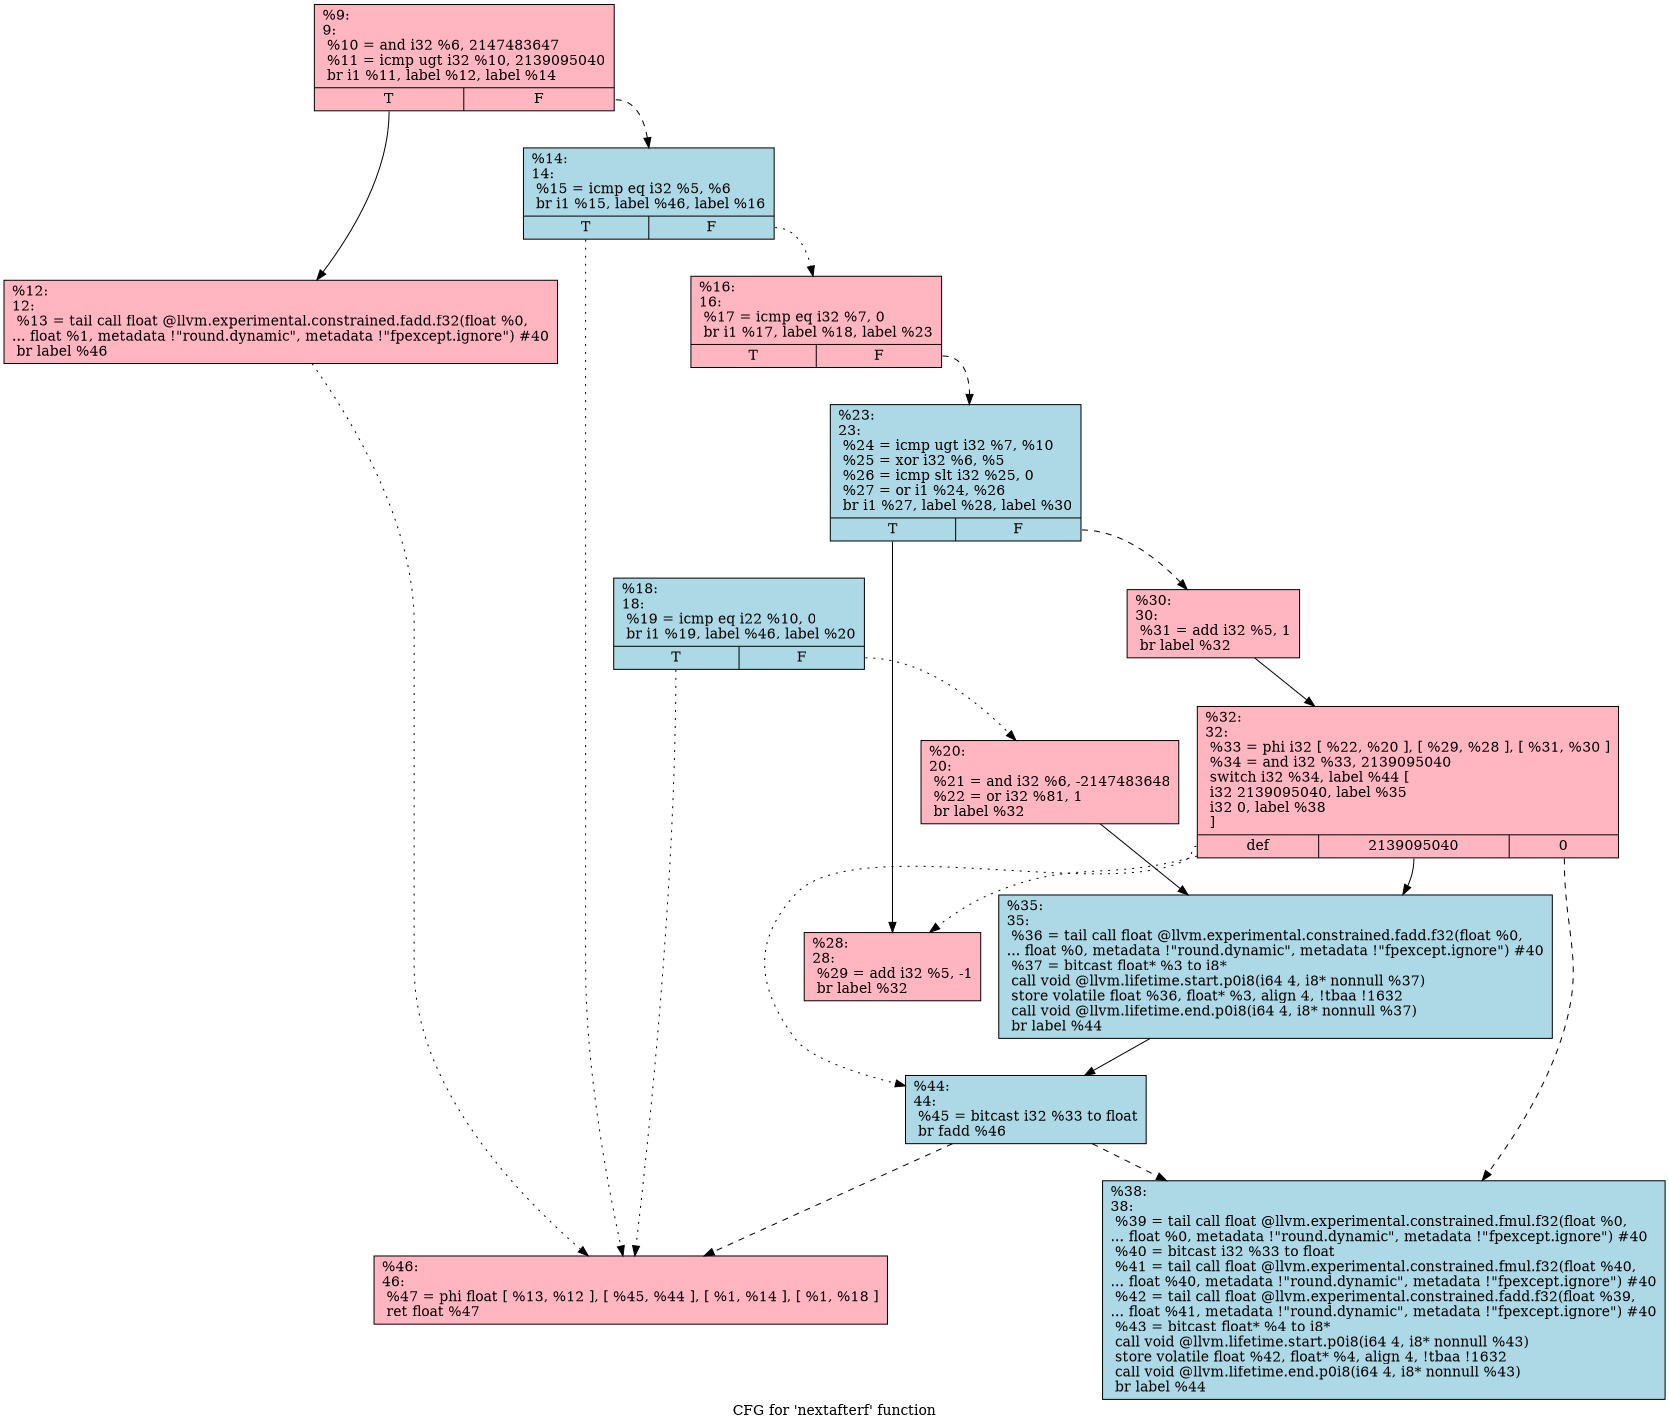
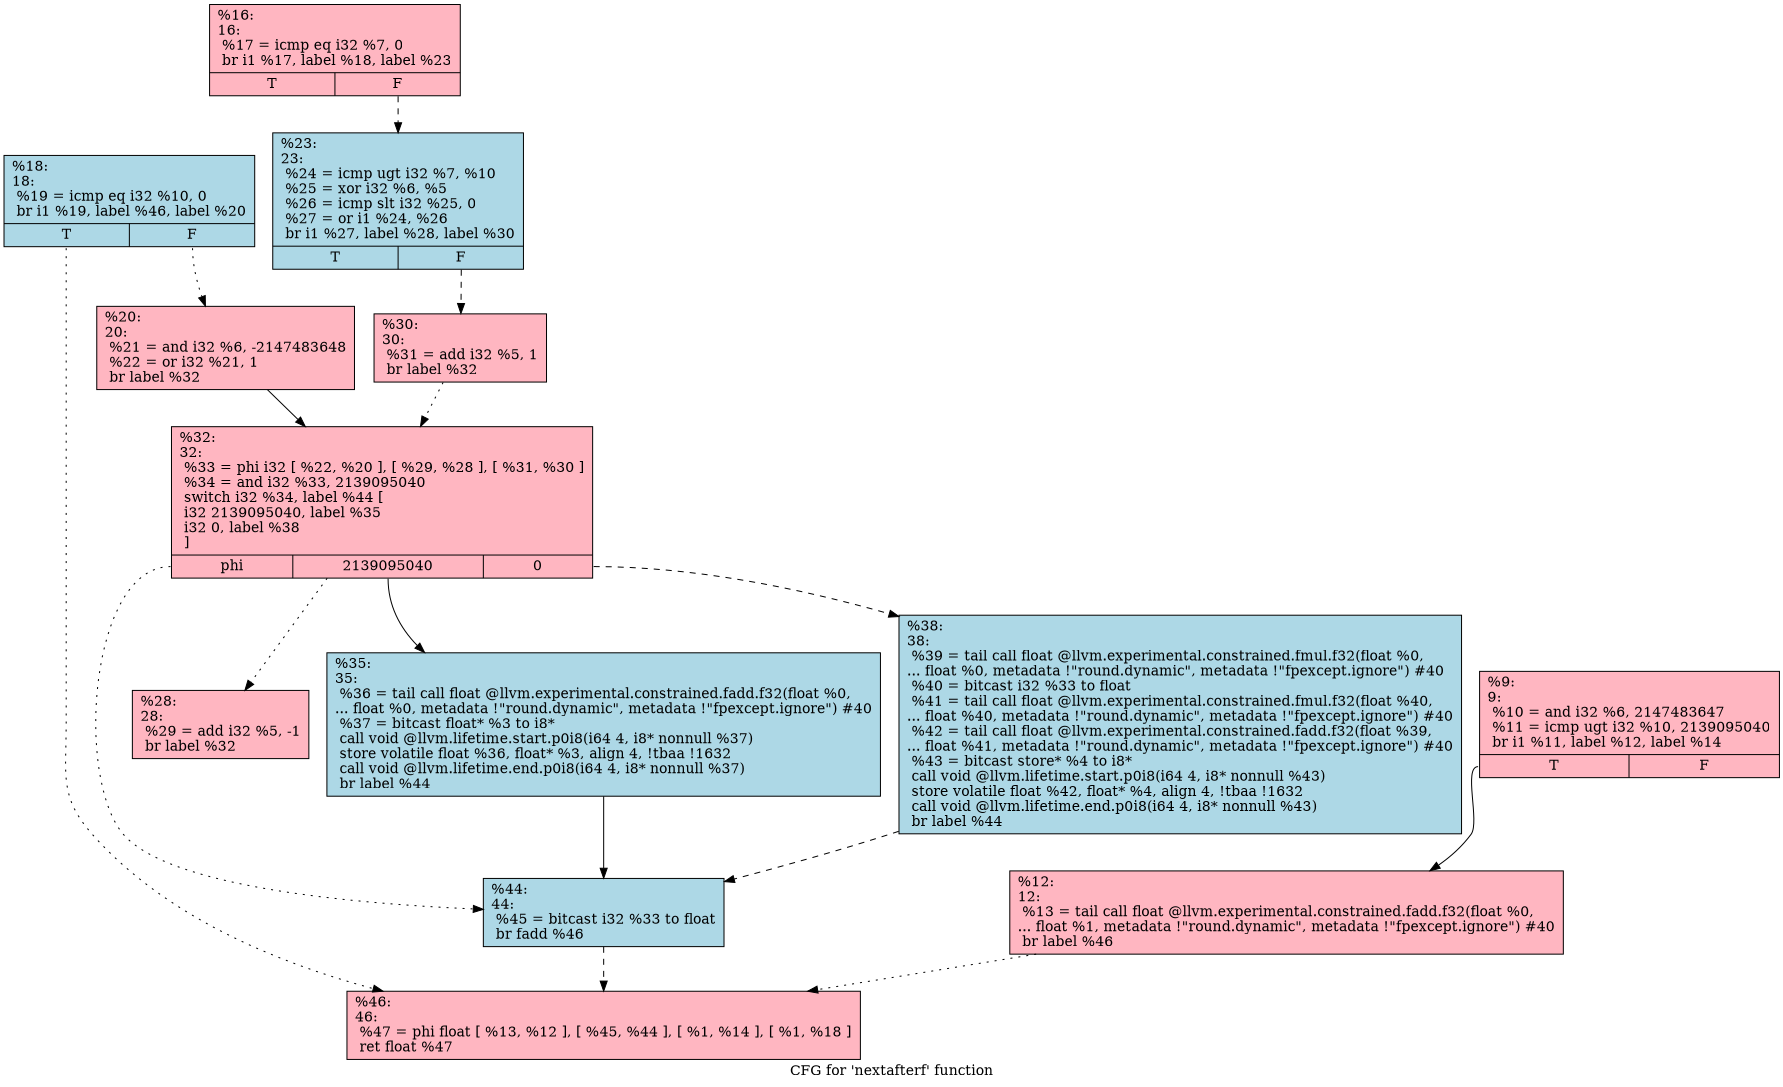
(649, 194) -> none
(719, 619) -> (110, 197)
(1281, 679) -> (434, 400)
(892, 732) -> none
(1006, 797) -> (182, 363)
(1258, 846) -> (232, 566)
(1140, 856) -> (283, 405)
(1125, 1160) -> (817, 856)
(1221, 1327) -> (1020, 762)
